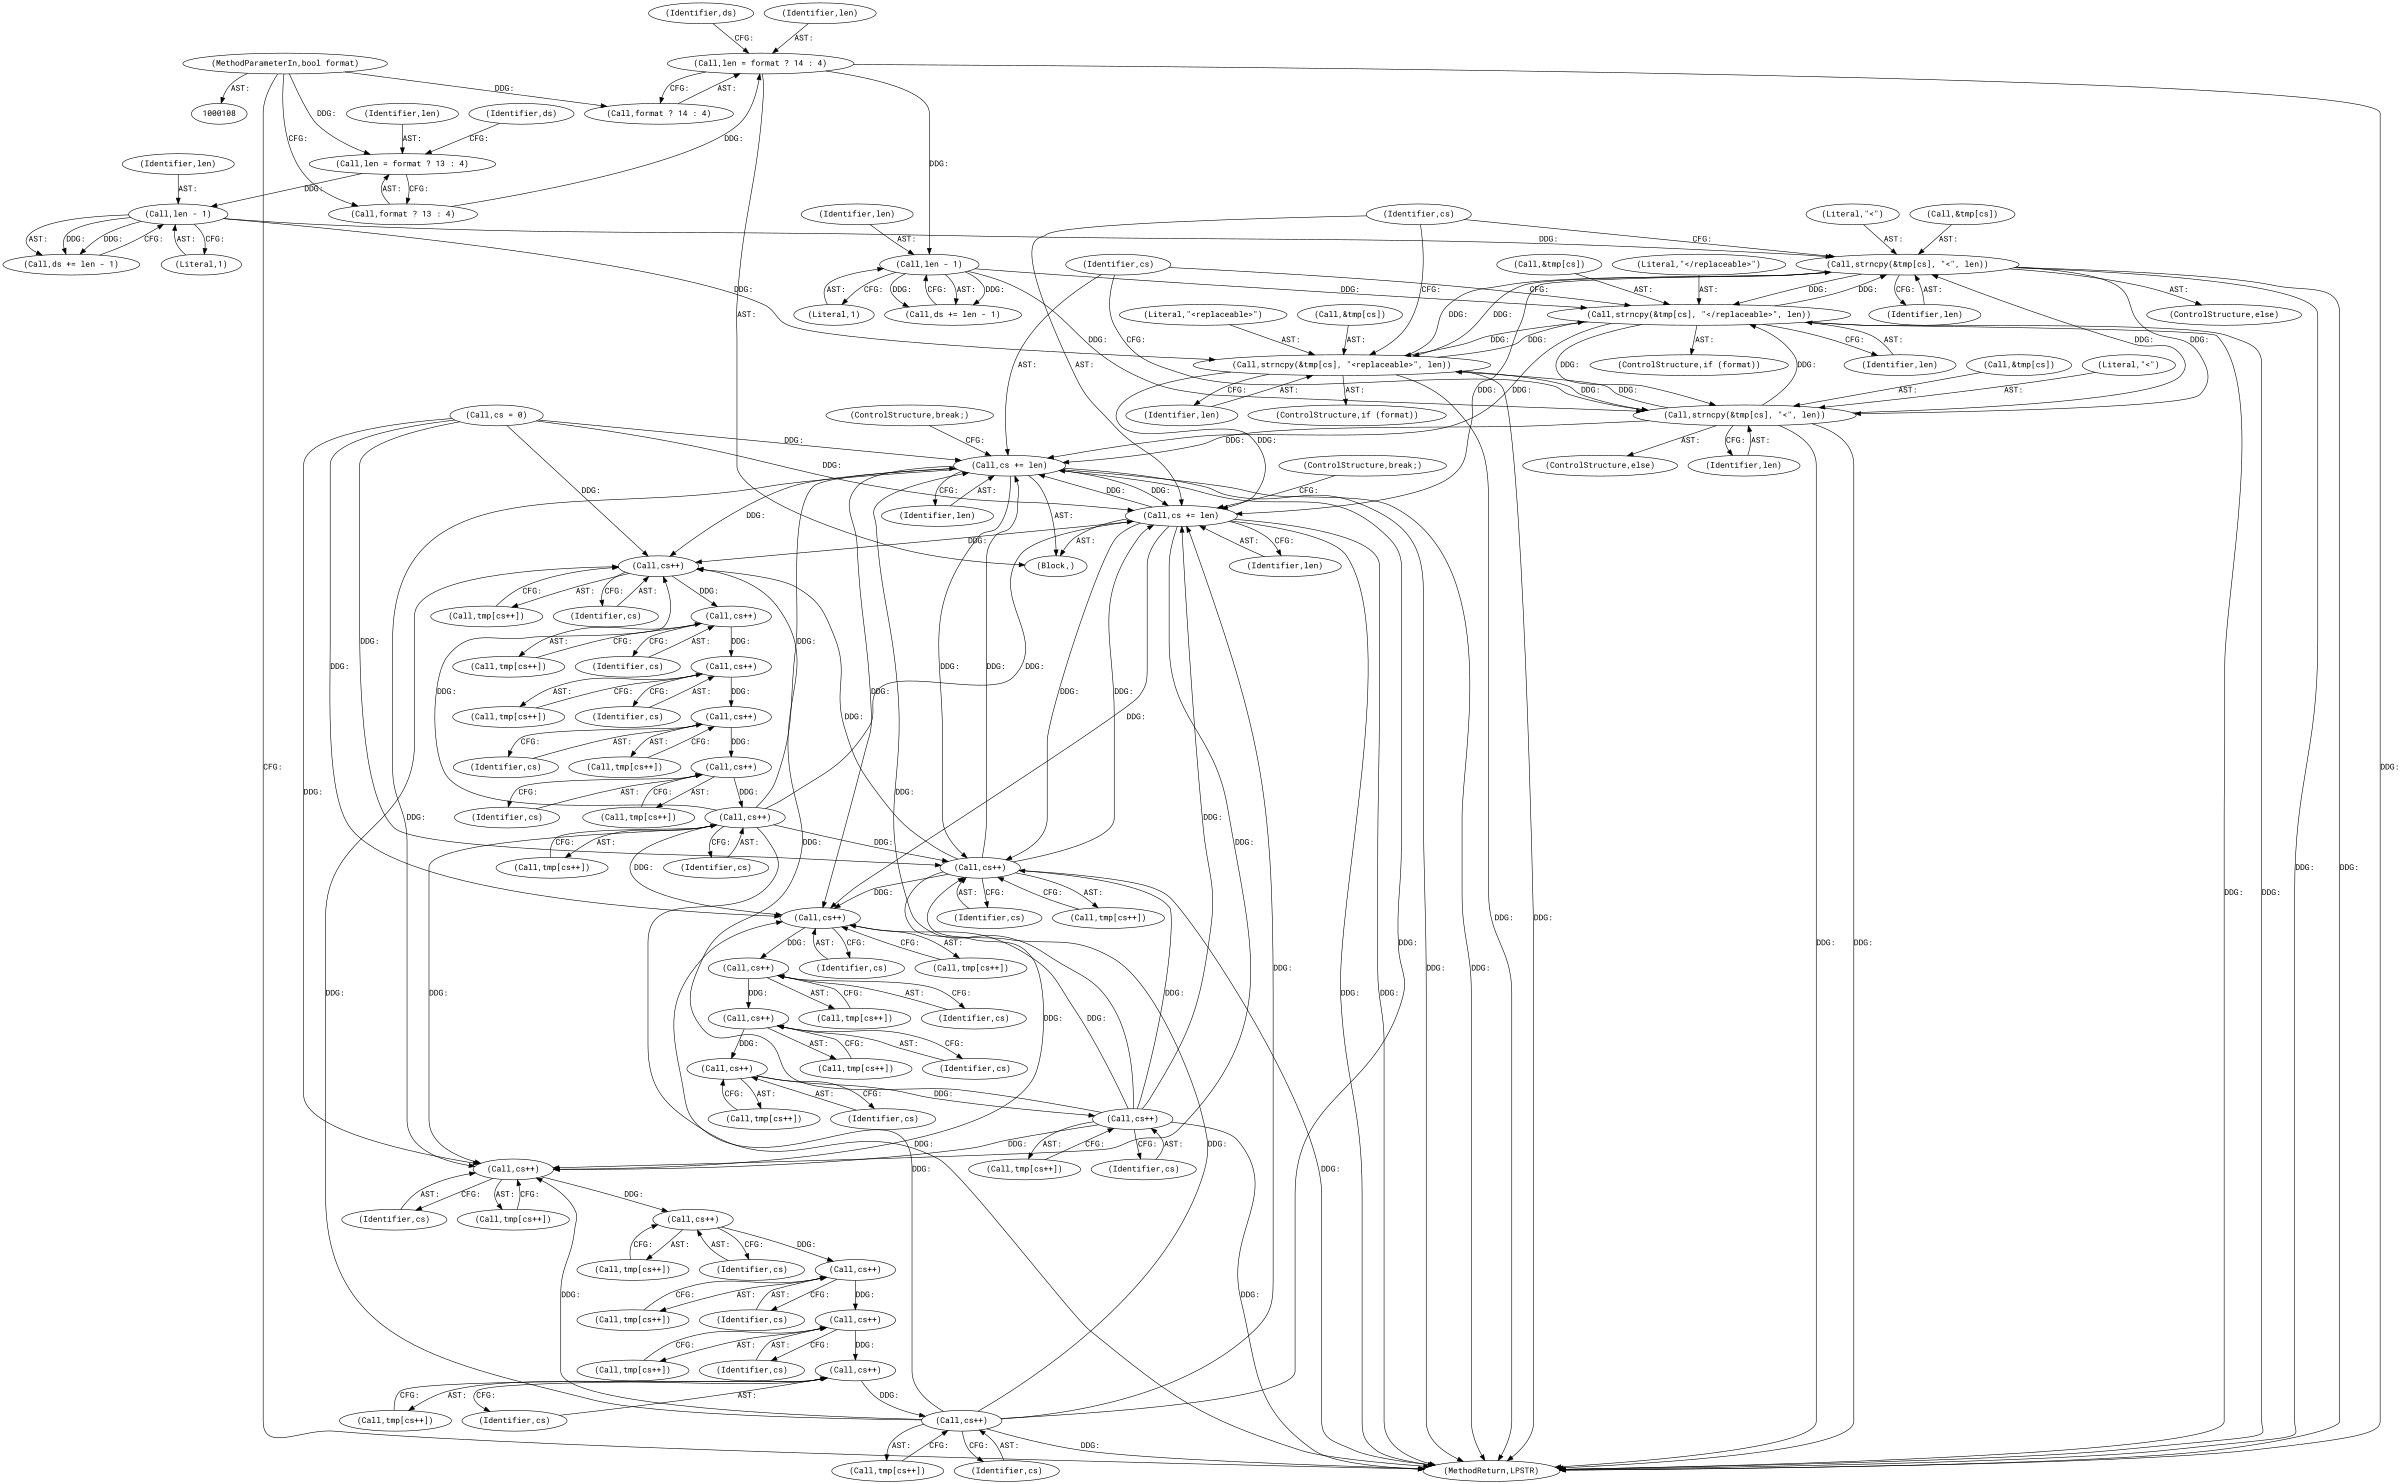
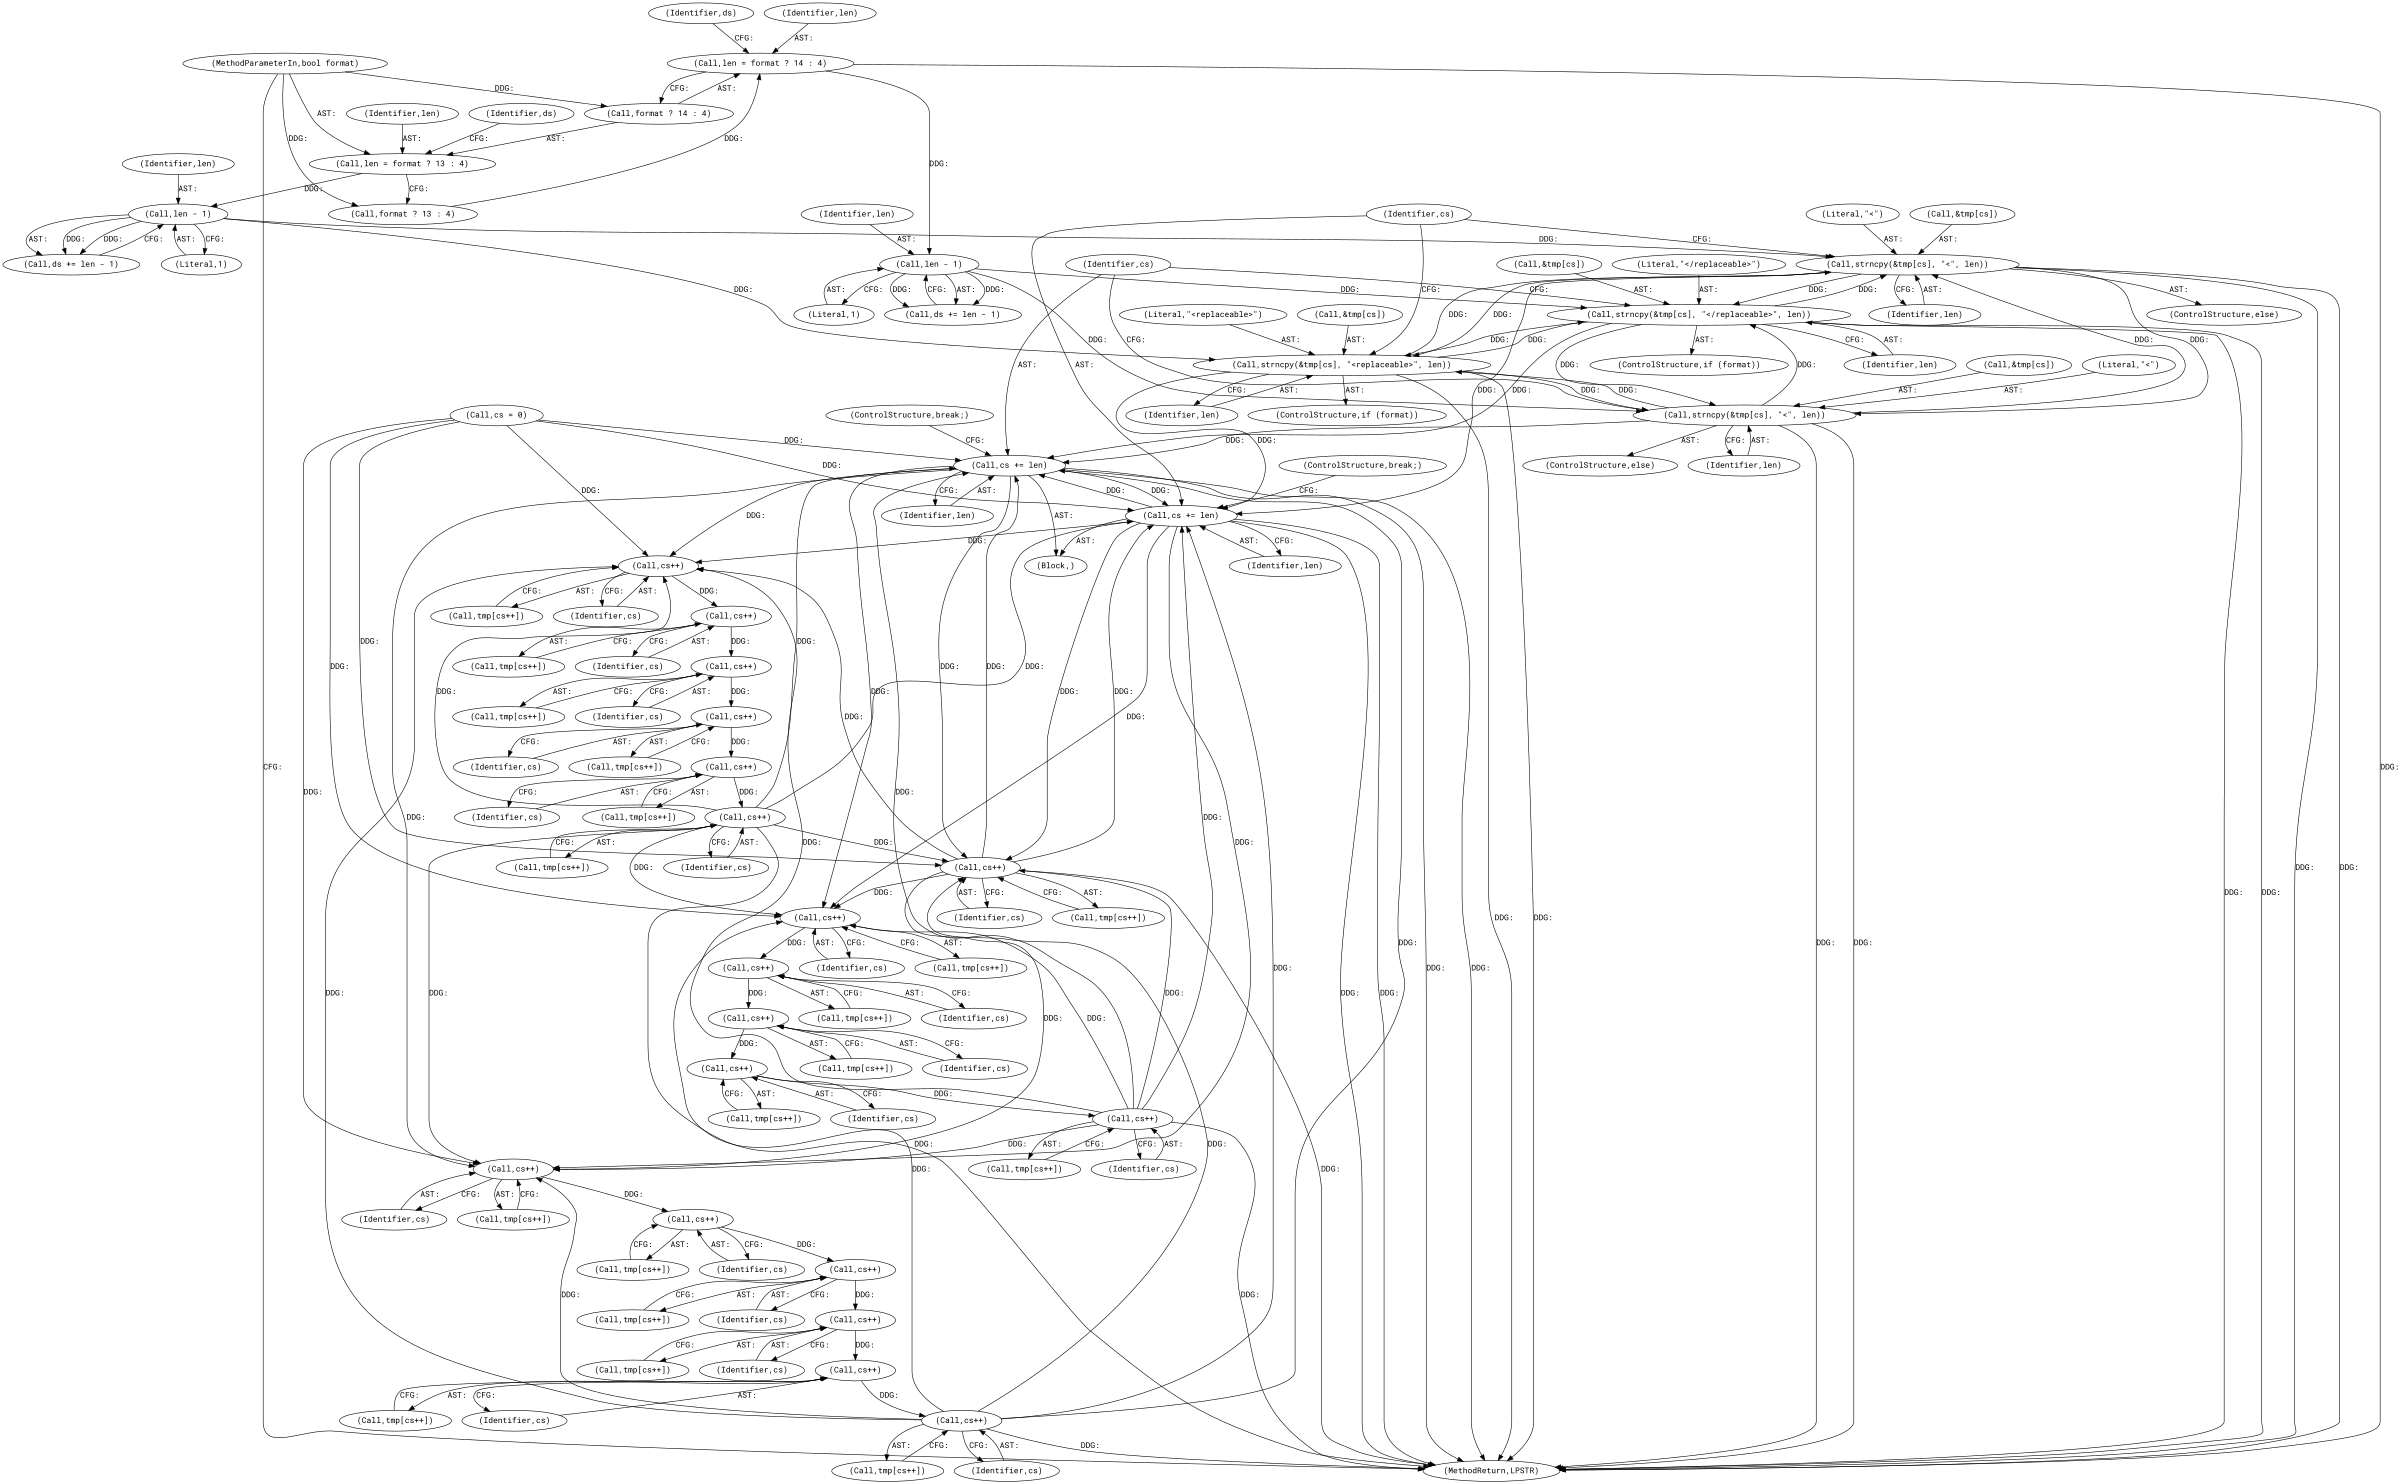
(219, 114) -> none
(329, 114) -> (329, 114)
(301, 139) -> (301, 139)
(382, 192) -> (535, 138)
(737, 423) -> none
